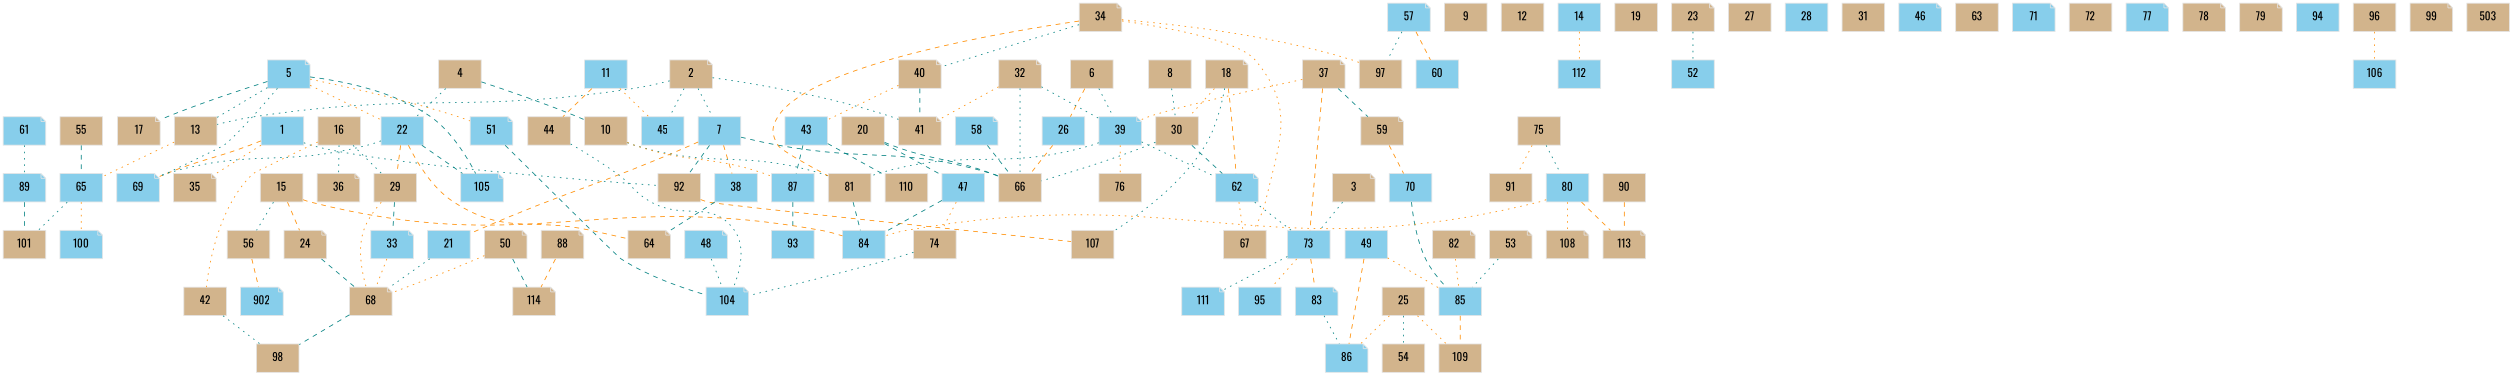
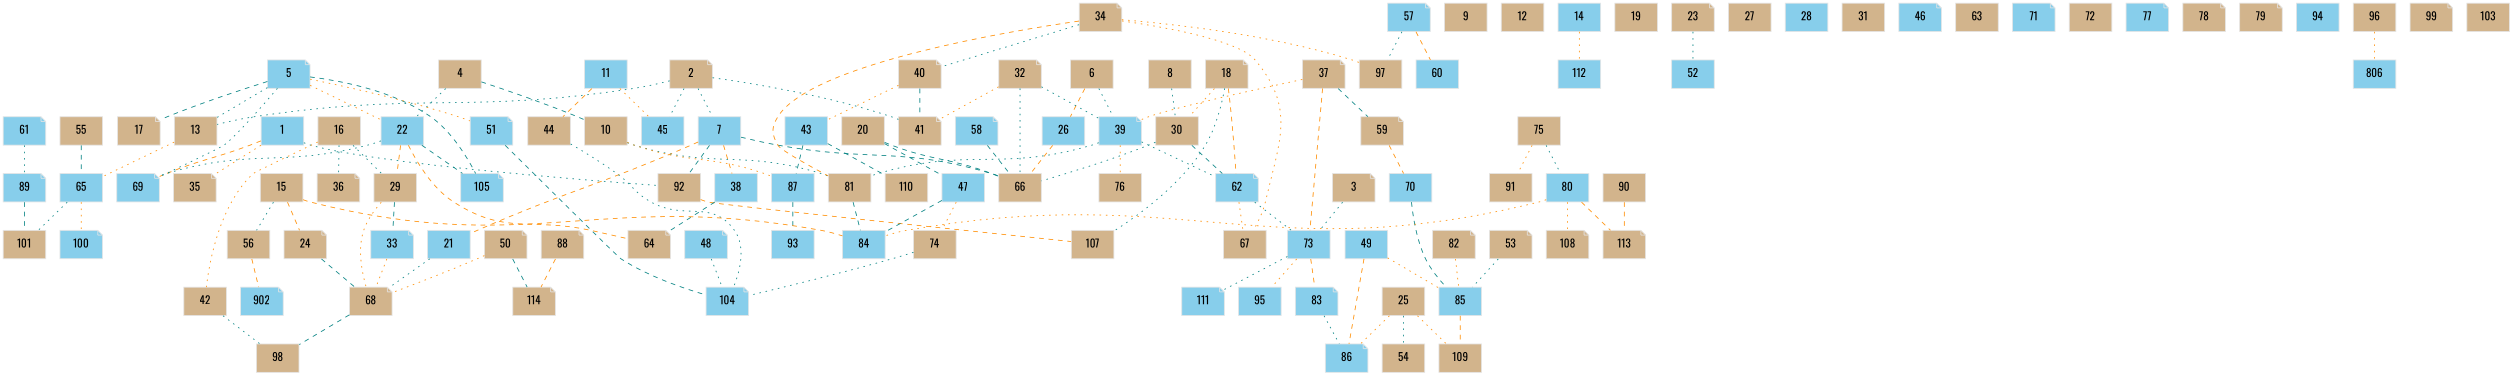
(2488, 17) -> (2488, 17)
(2375, 74) -> (2375, 74)
